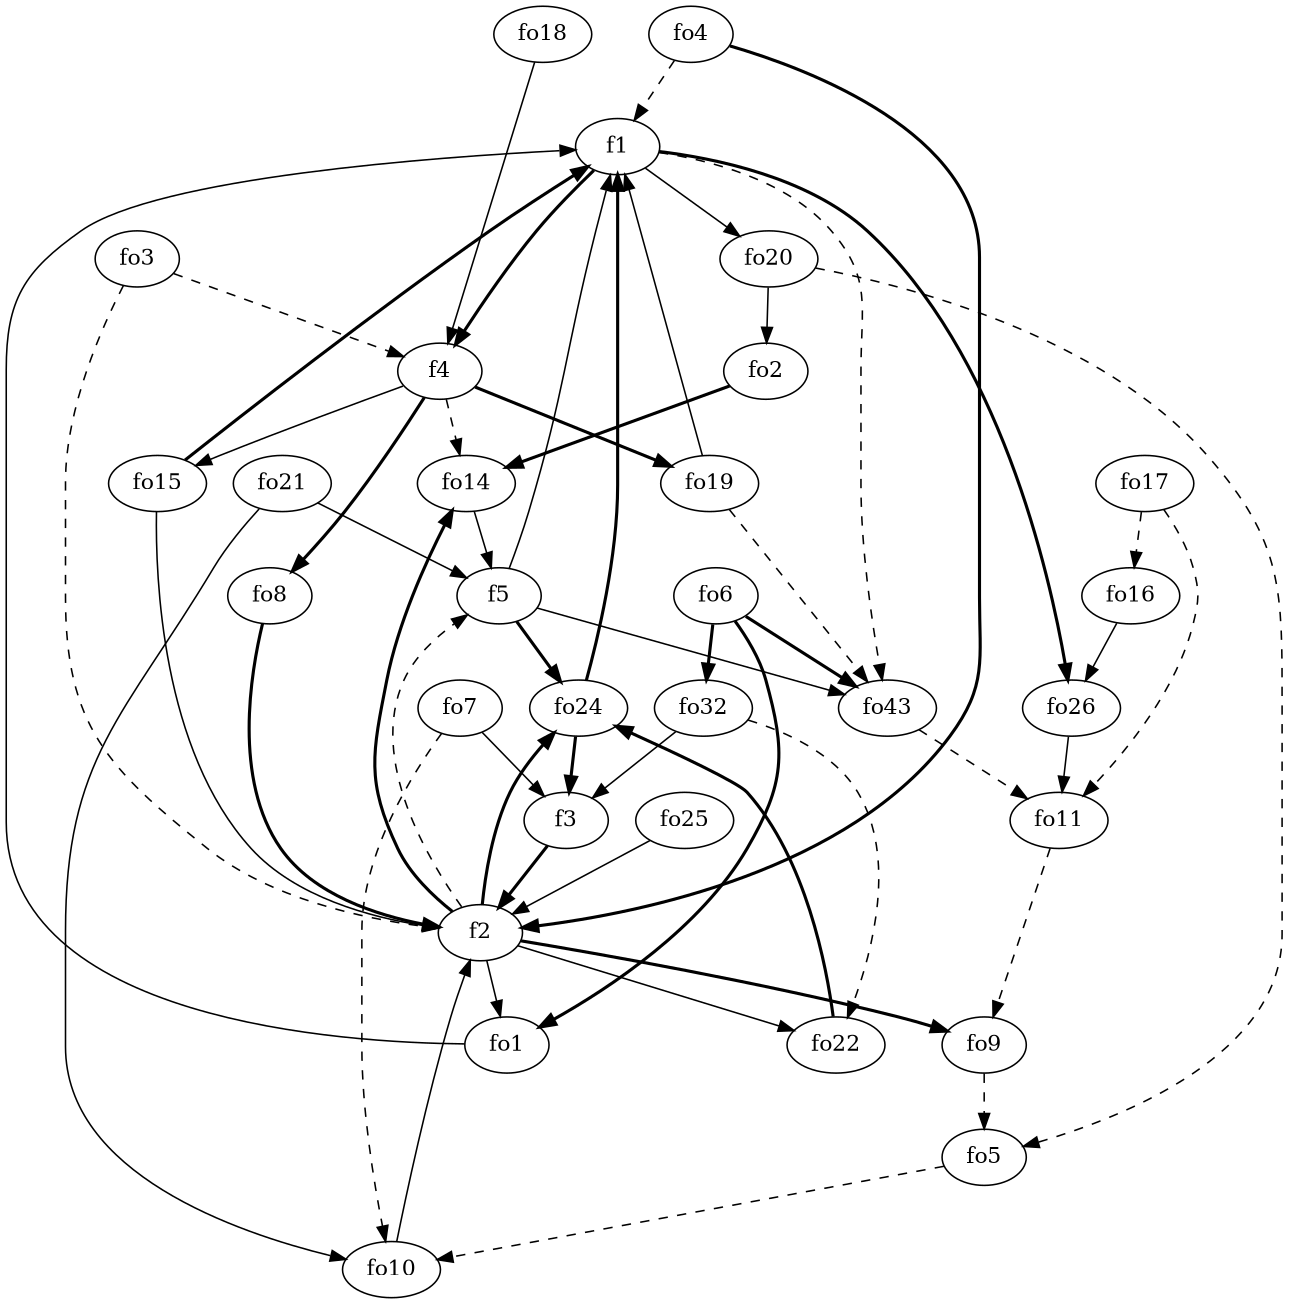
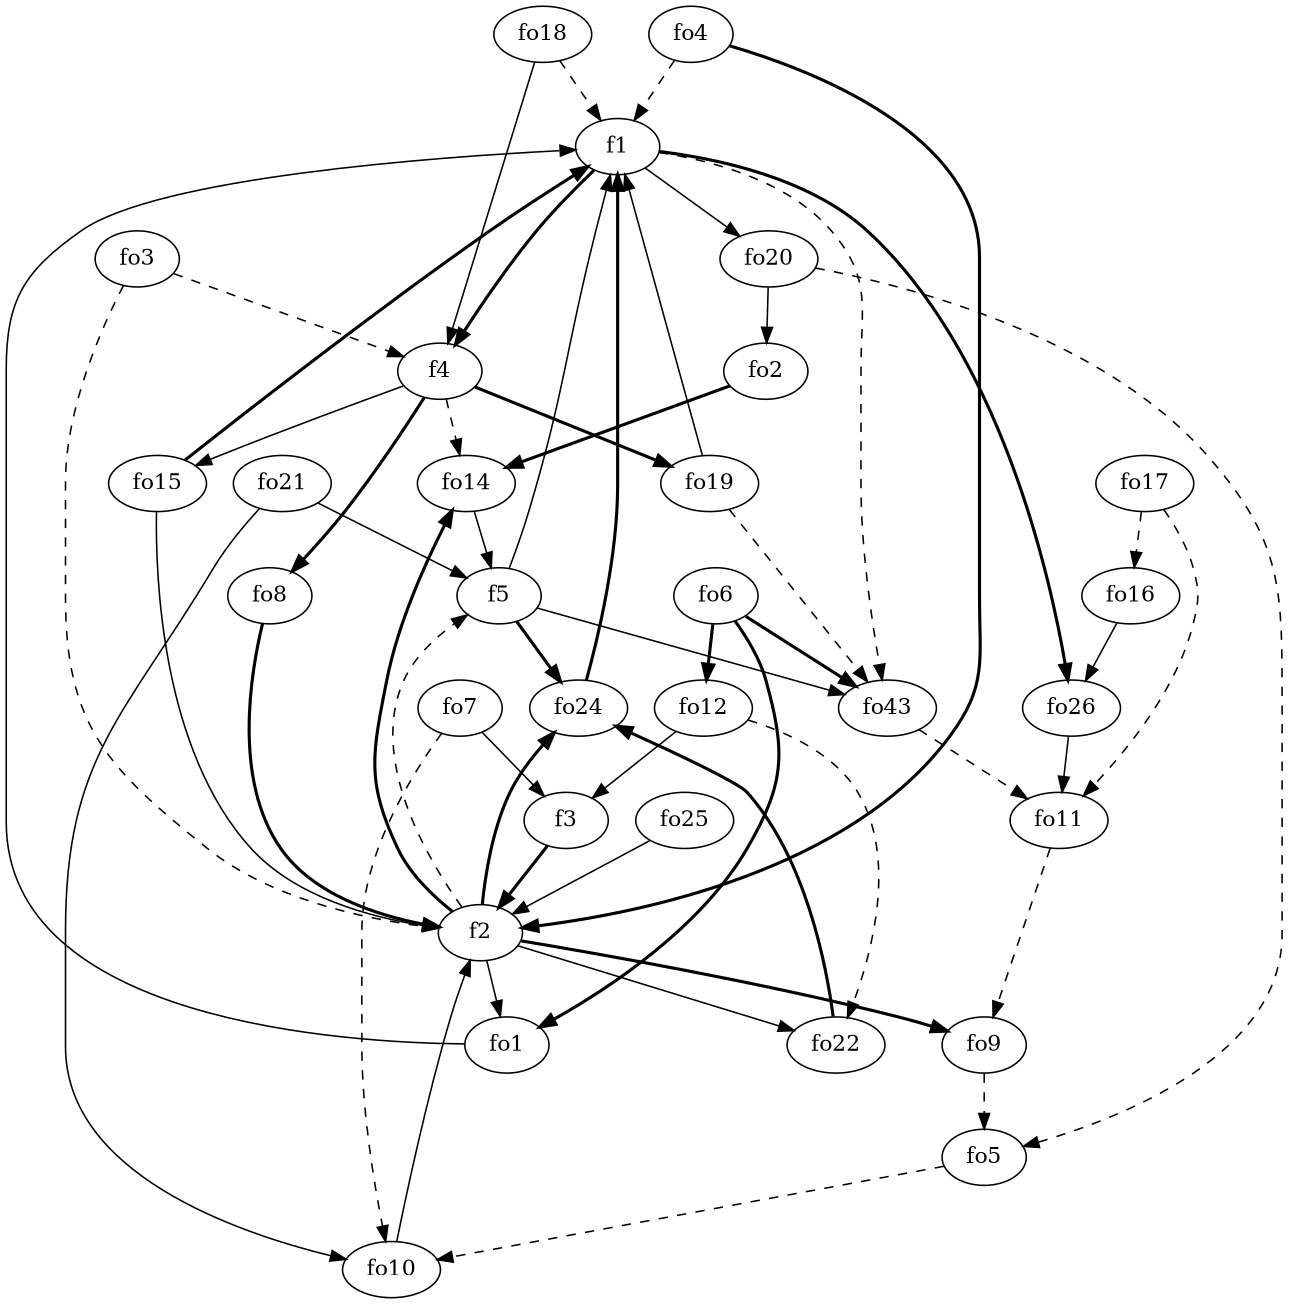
none -> (576, 84)
(703, 708) -> (703, 708)
(573, 757) -> none
